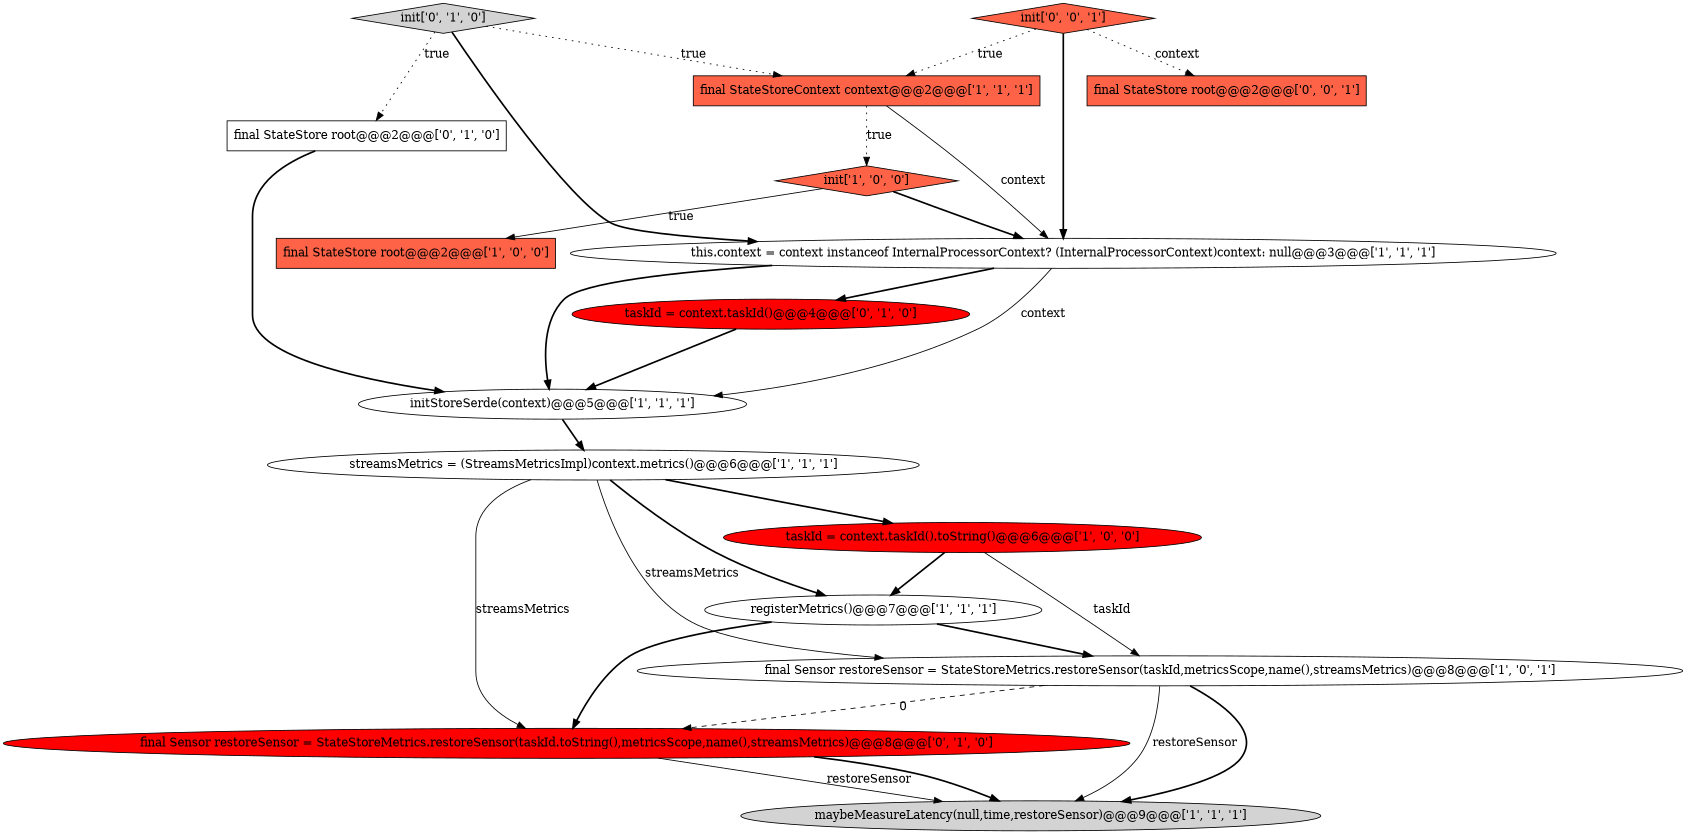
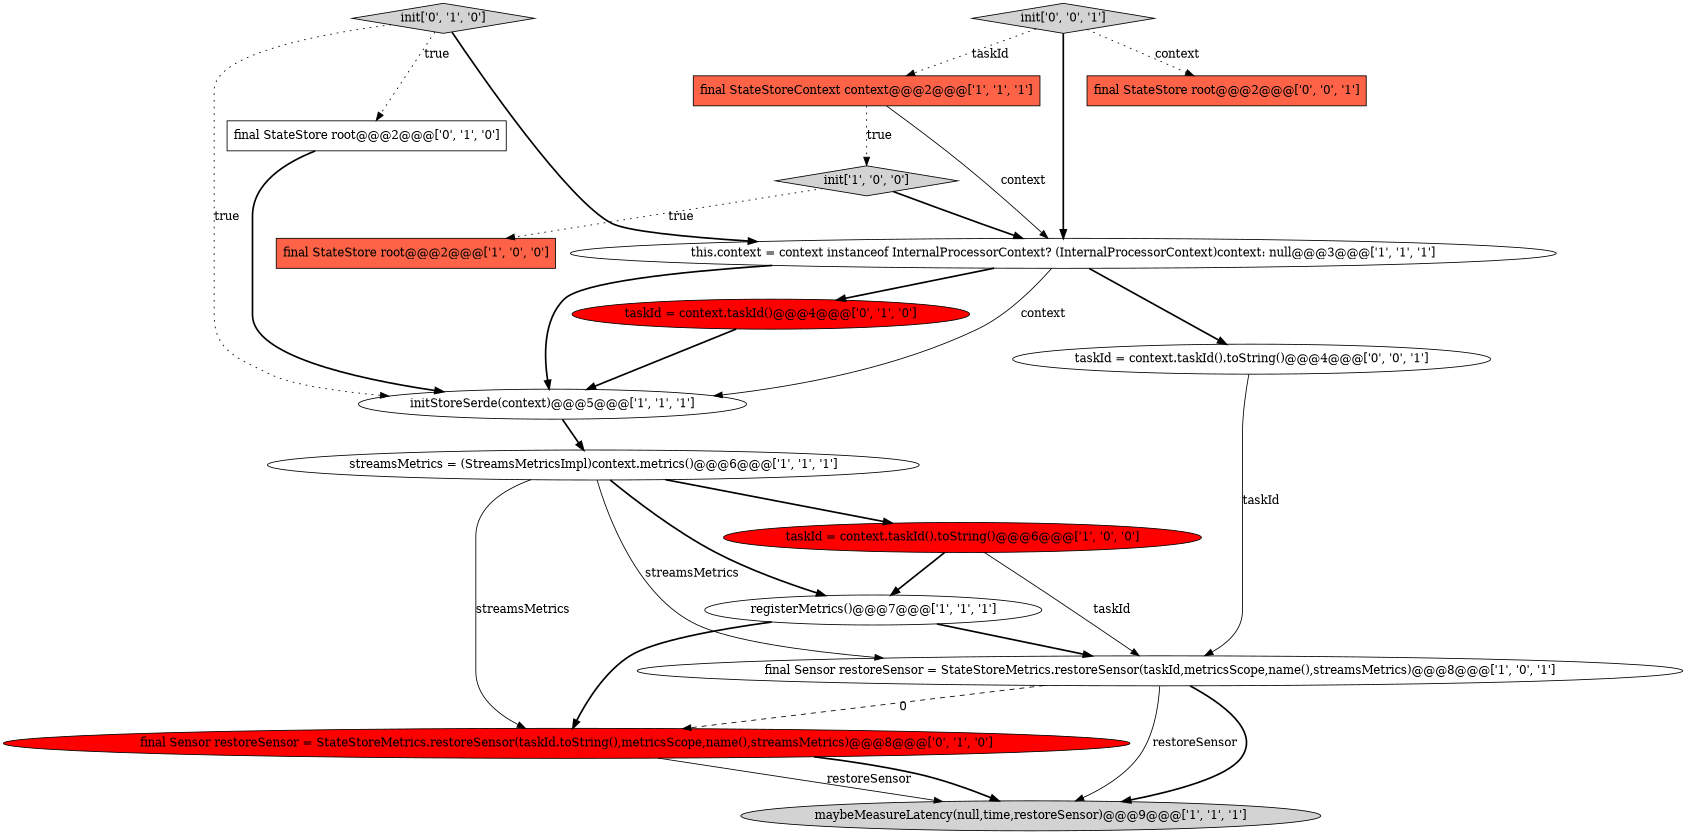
(1063, 18) -> (1063, 18)
(630, 50) -> (214, 205)
(990, 55) -> (990, 55)
(867, 181) -> (867, 181)
(669, 213) -> (669, 213)
none -> (1252, 359)
